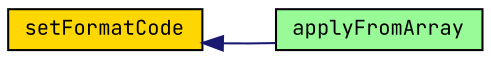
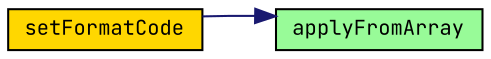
(249, 43) -> (229, 16)
